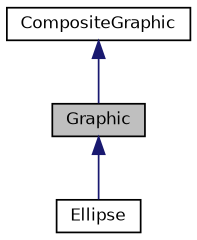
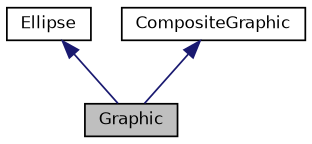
(99, 177) -> (96, 79)
